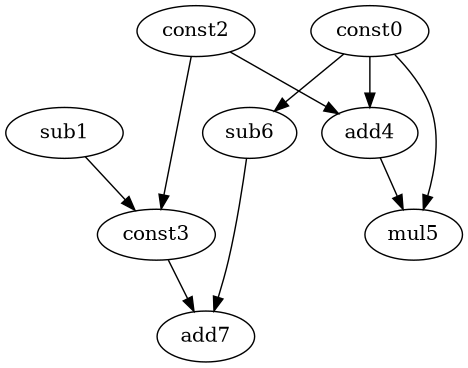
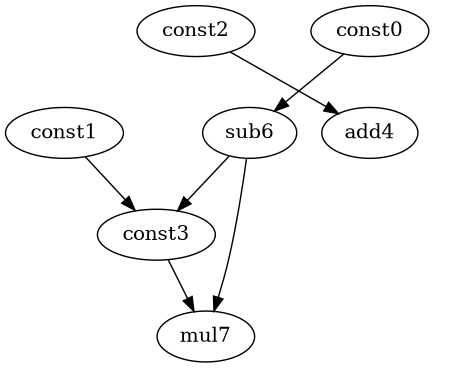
(370, 75) -> none
(178, 126) -> (208, 178)
(64, 133) -> (64, 133)
(414, 235) -> none
(206, 337) -> (206, 337)
